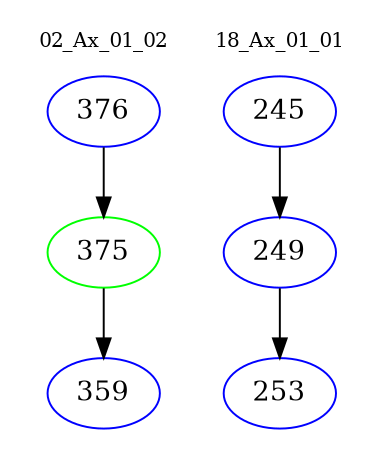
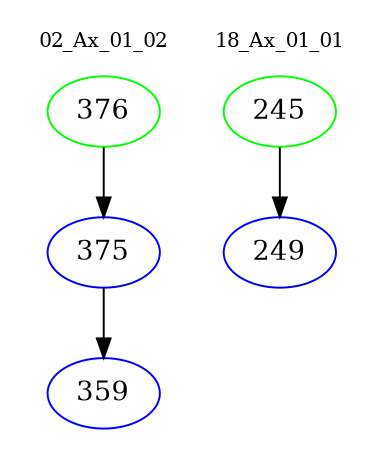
(104, 112) -> (104, 112)
(280, 112) -> (280, 112)
(104, 252) -> (104, 252)
(280, 393) -> none
